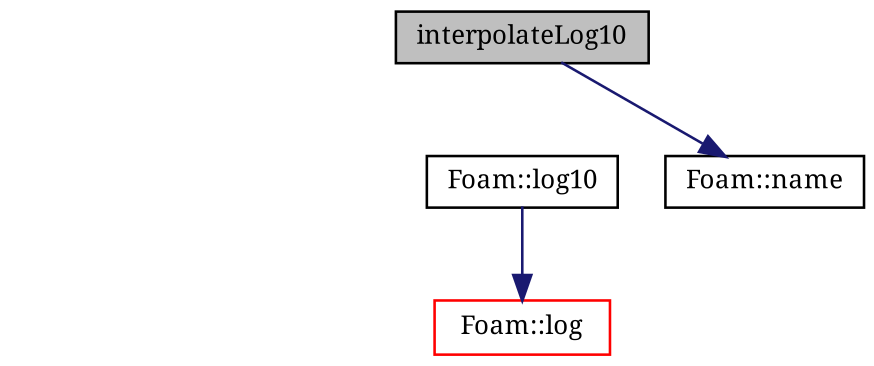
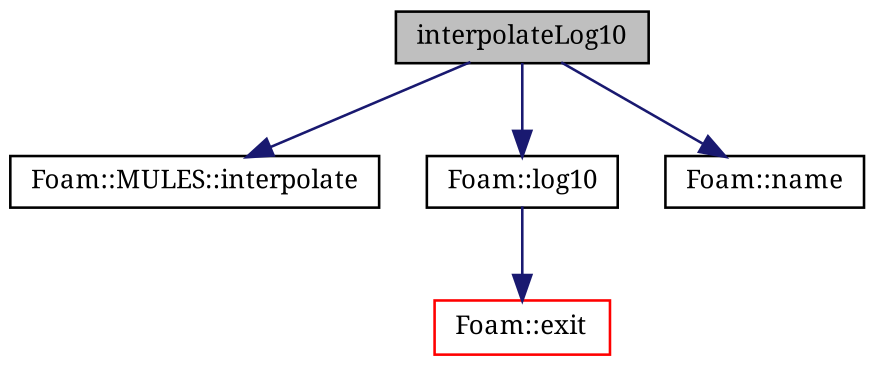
none -> (522, 97)
none -> (195, 182)
(522, 328) -> (522, 328)
